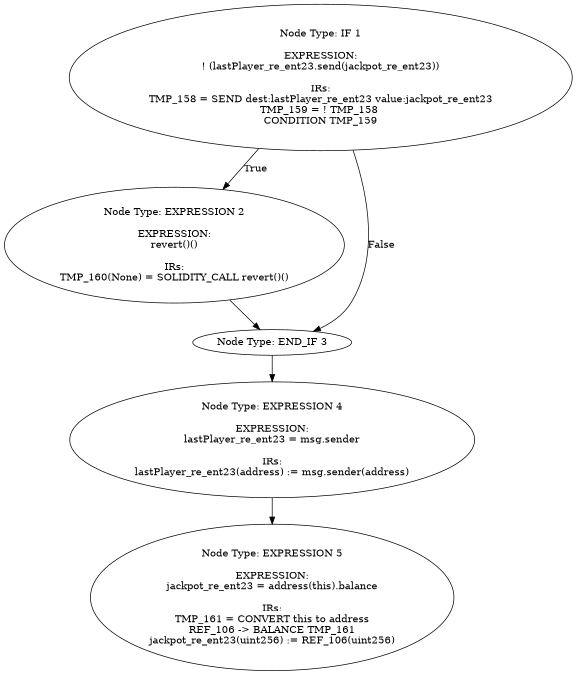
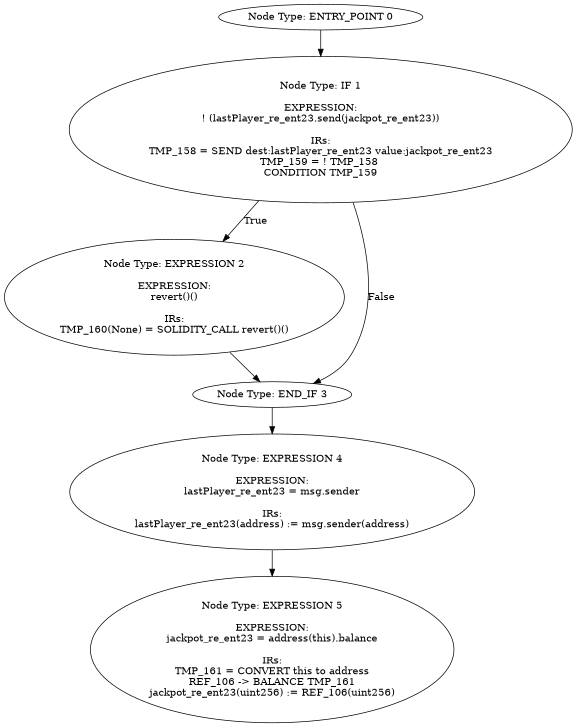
none -> (321, 17)
